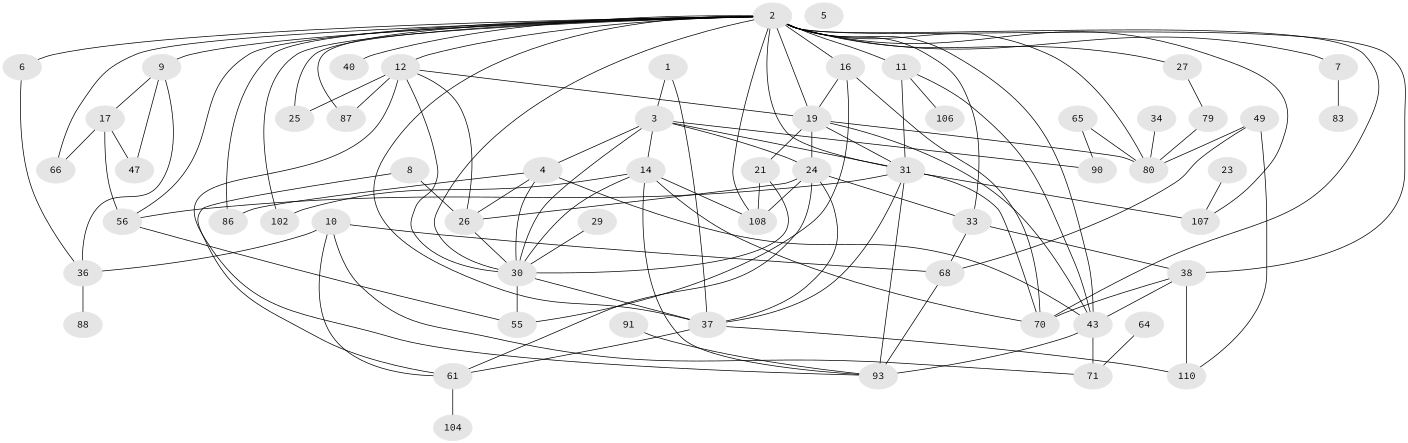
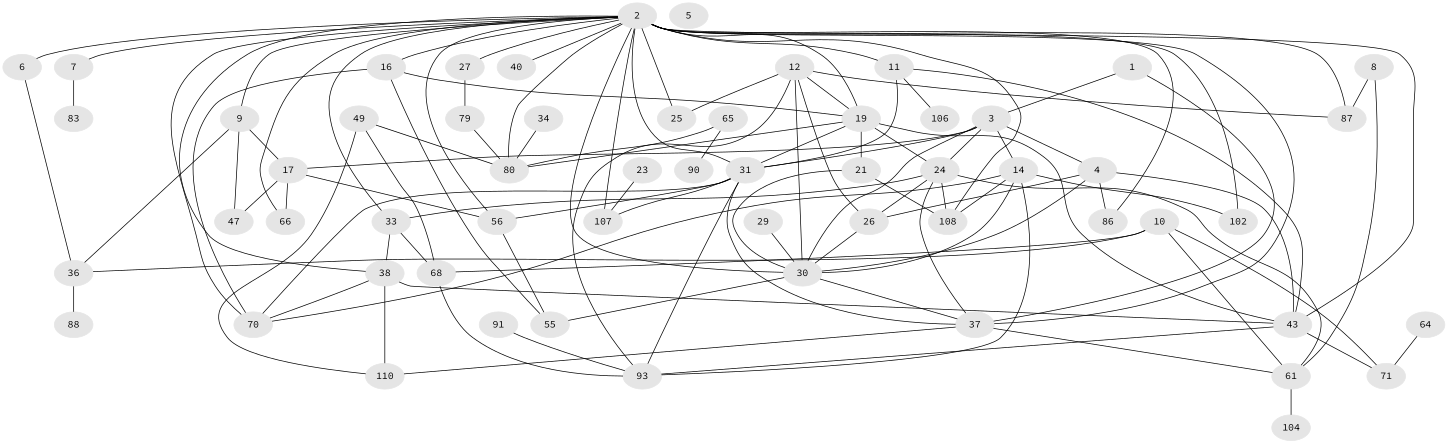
(583, 28) -> none
(876, 144) -> (660, 153)
(437, 196) -> (1360, 93)
